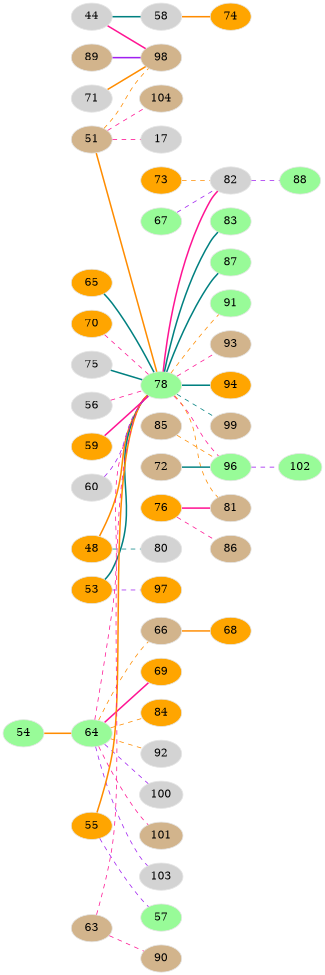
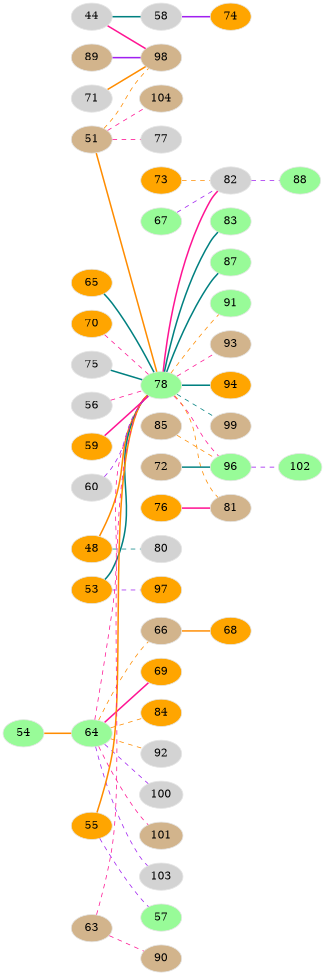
(196, 17) -> (196, 17)
(161, 140) -> (161, 140)
(231, 549) -> none
